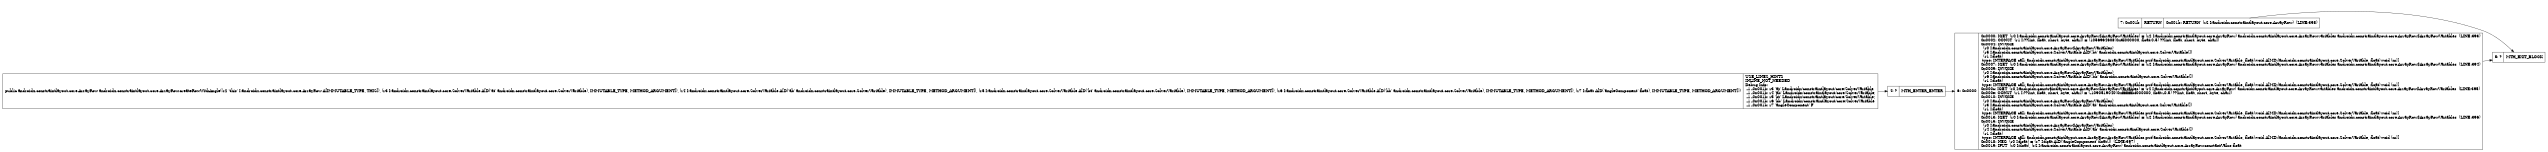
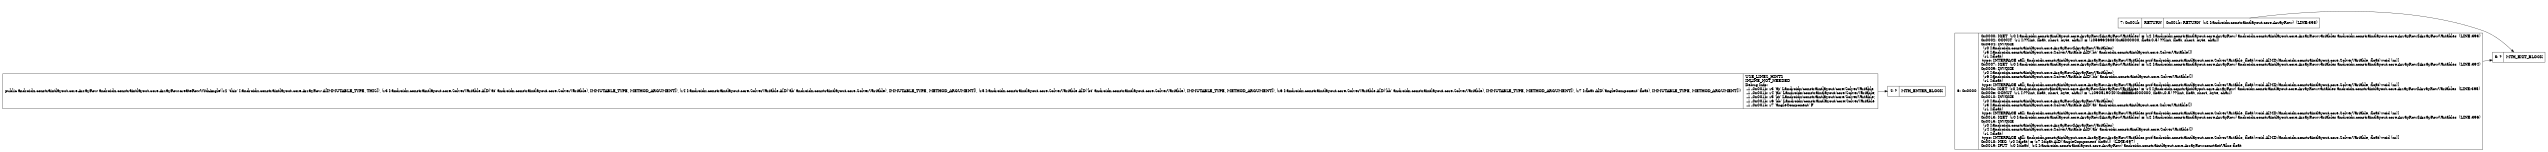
(1999, 44) -> (1999, 44)
(1922, 91) -> (1922, 91)
(1949, 91) -> none
